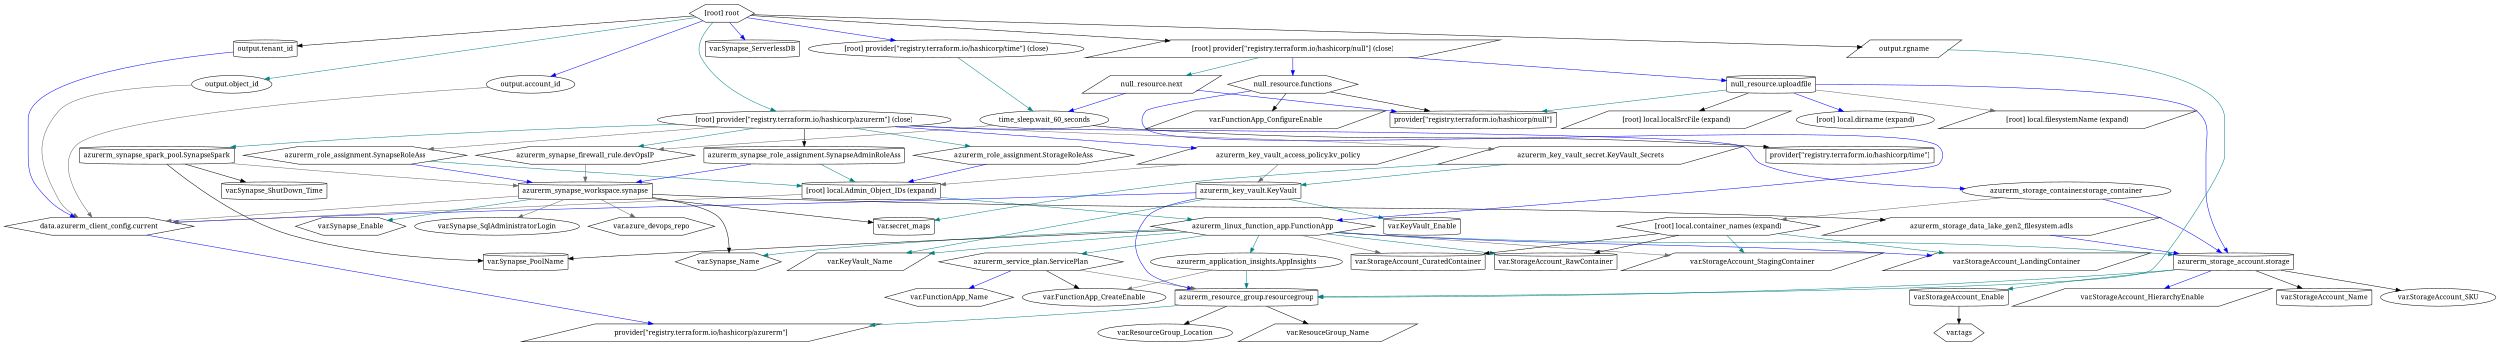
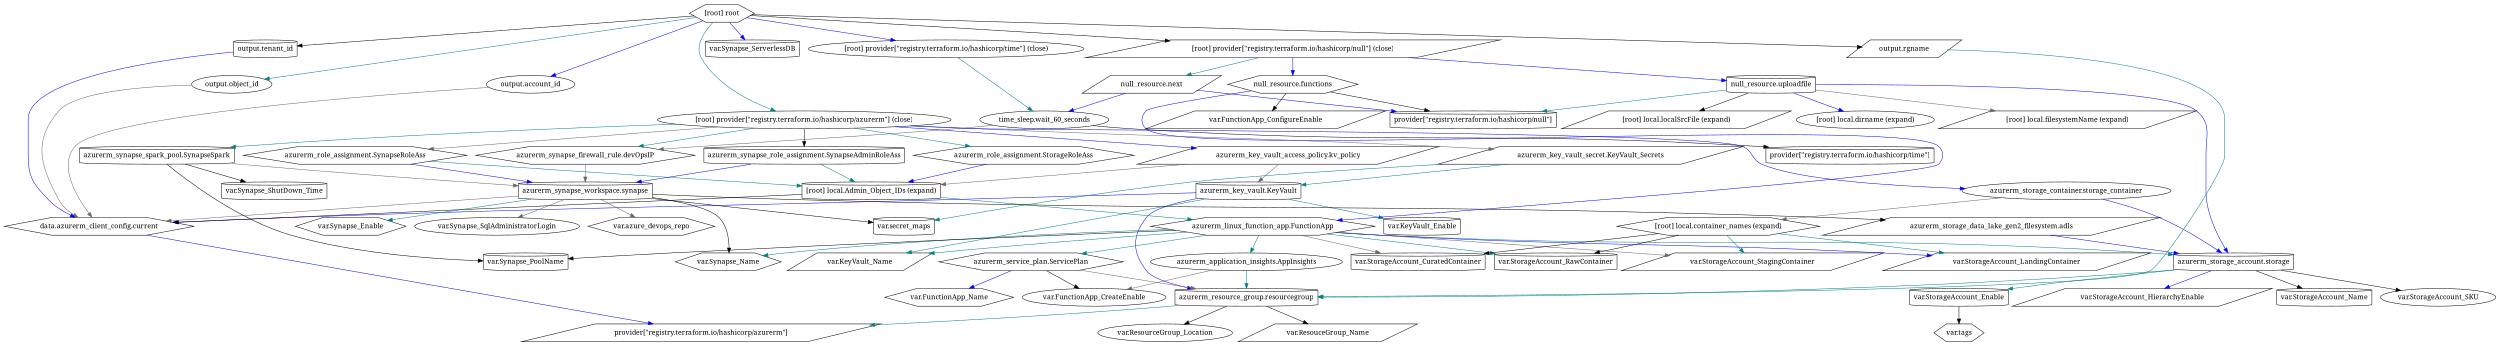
(521, 207) -> (521, 207)
